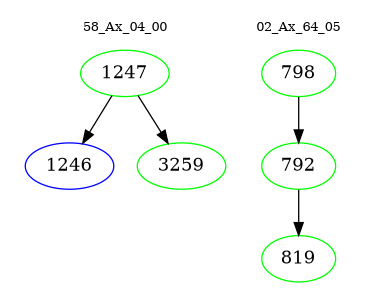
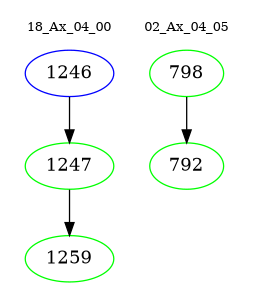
(126, 28) -> (70, 28)
(299, 28) -> (187, 28)
(101, 114) -> (70, 113)
(182, 166) -> (70, 259)
(299, 259) -> none
